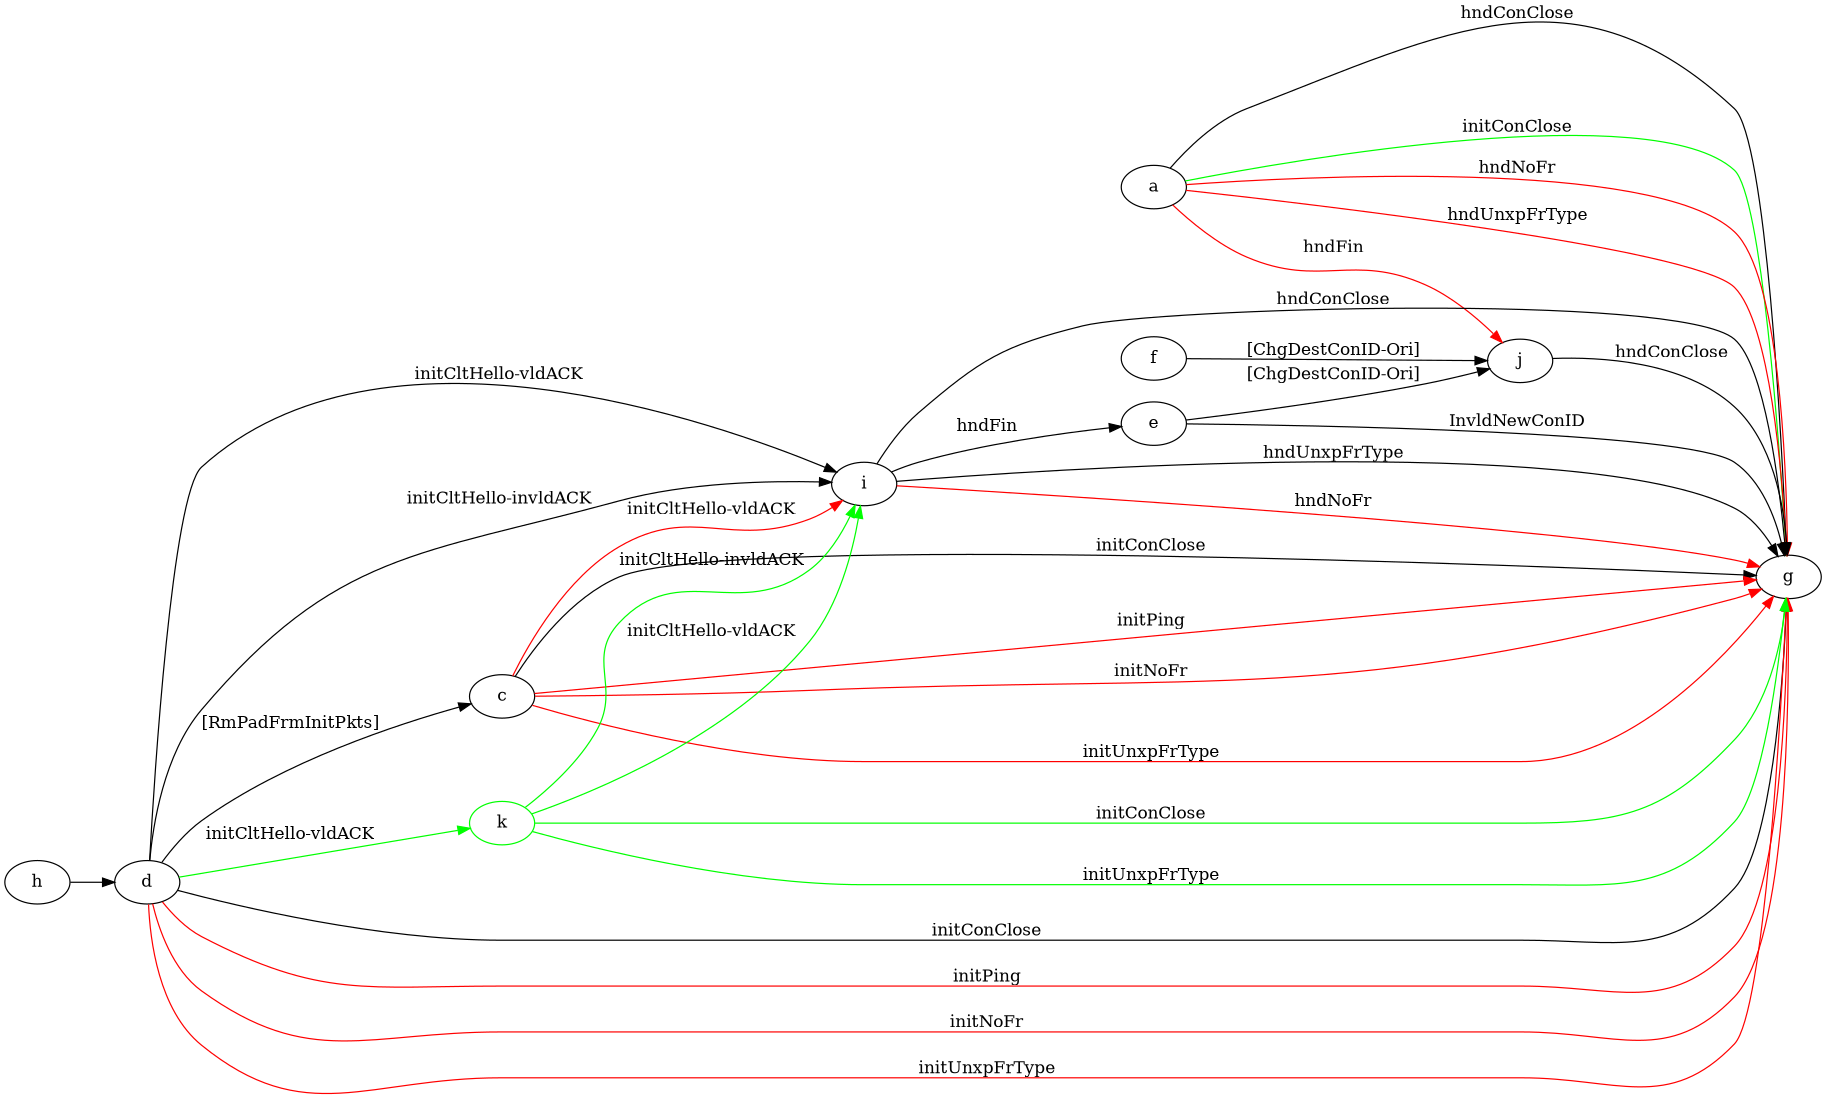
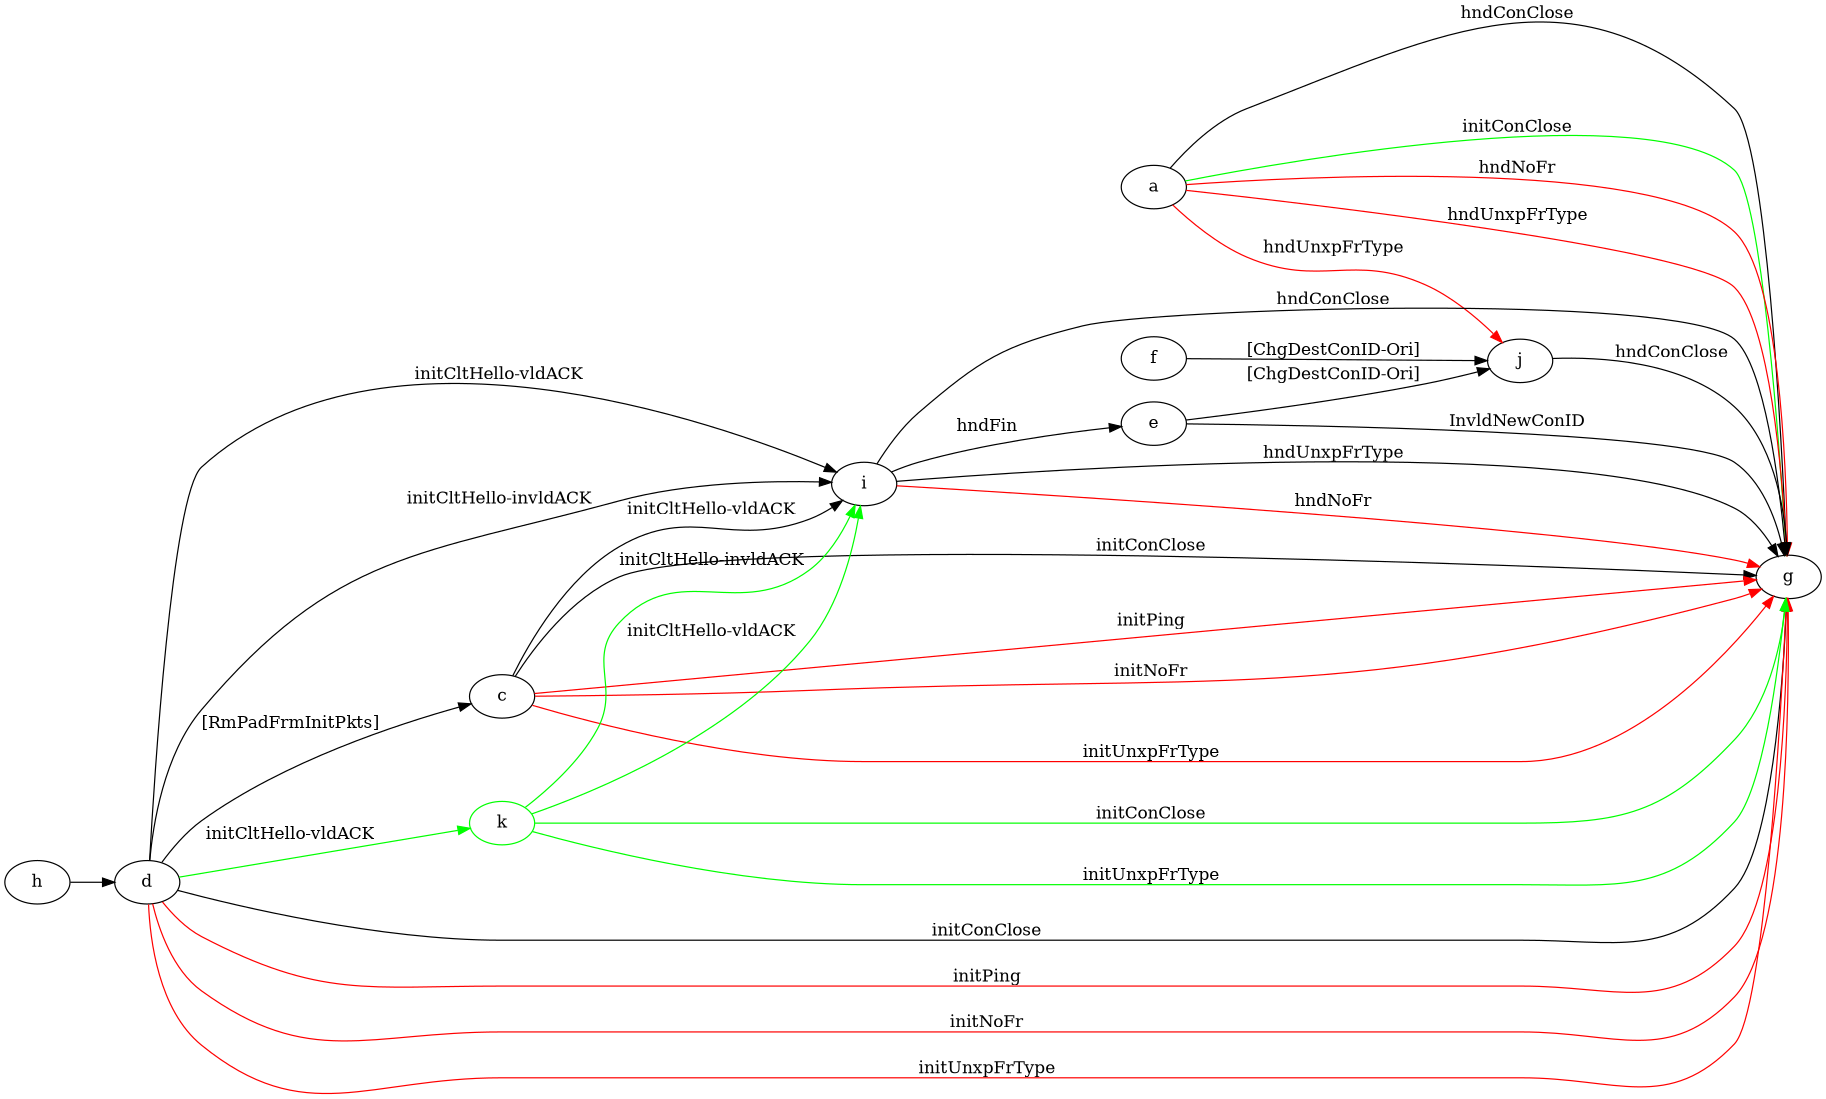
(1336, 248) -> (1336, 248)
(642, 536) -> (642, 536)
